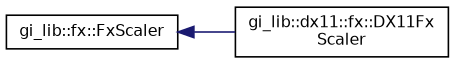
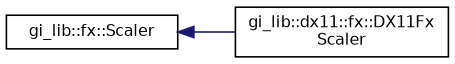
(92, 32) -> (92, 32)
